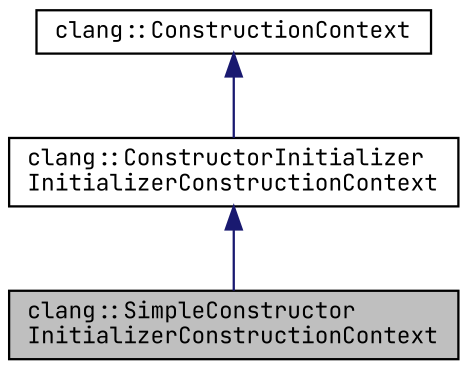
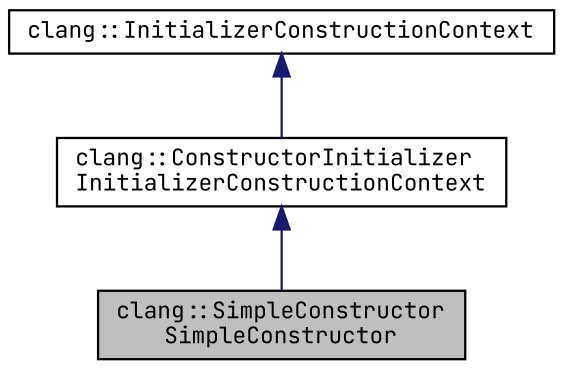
(234, 32) -> (282, 32)
(234, 325) -> (282, 325)
